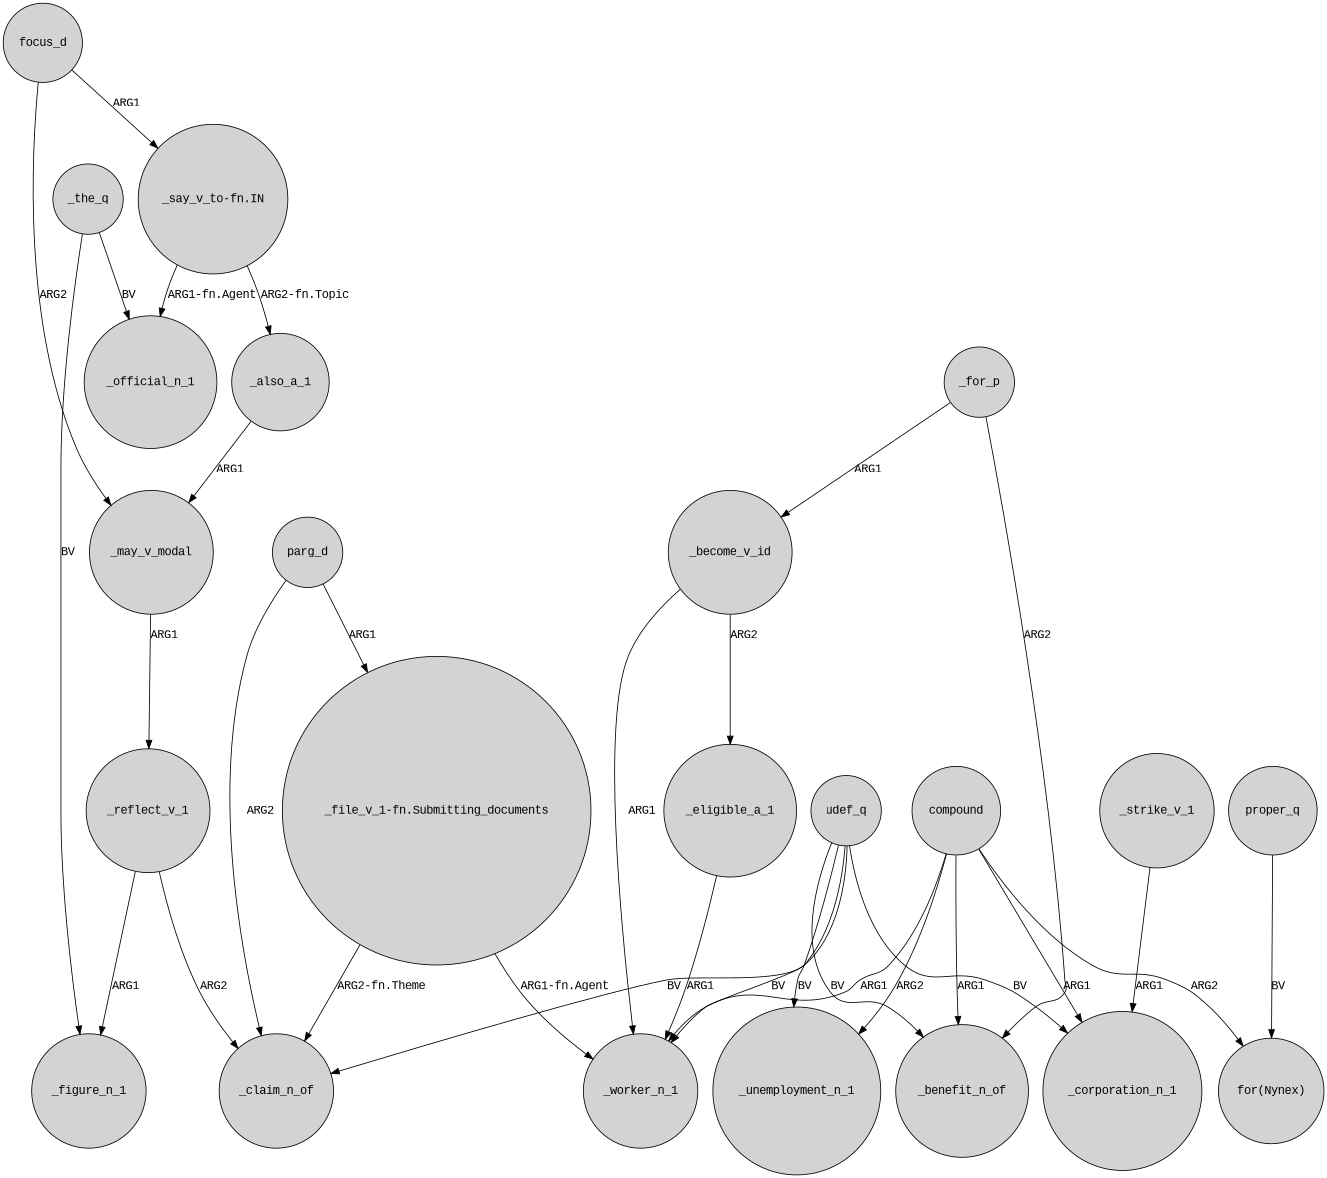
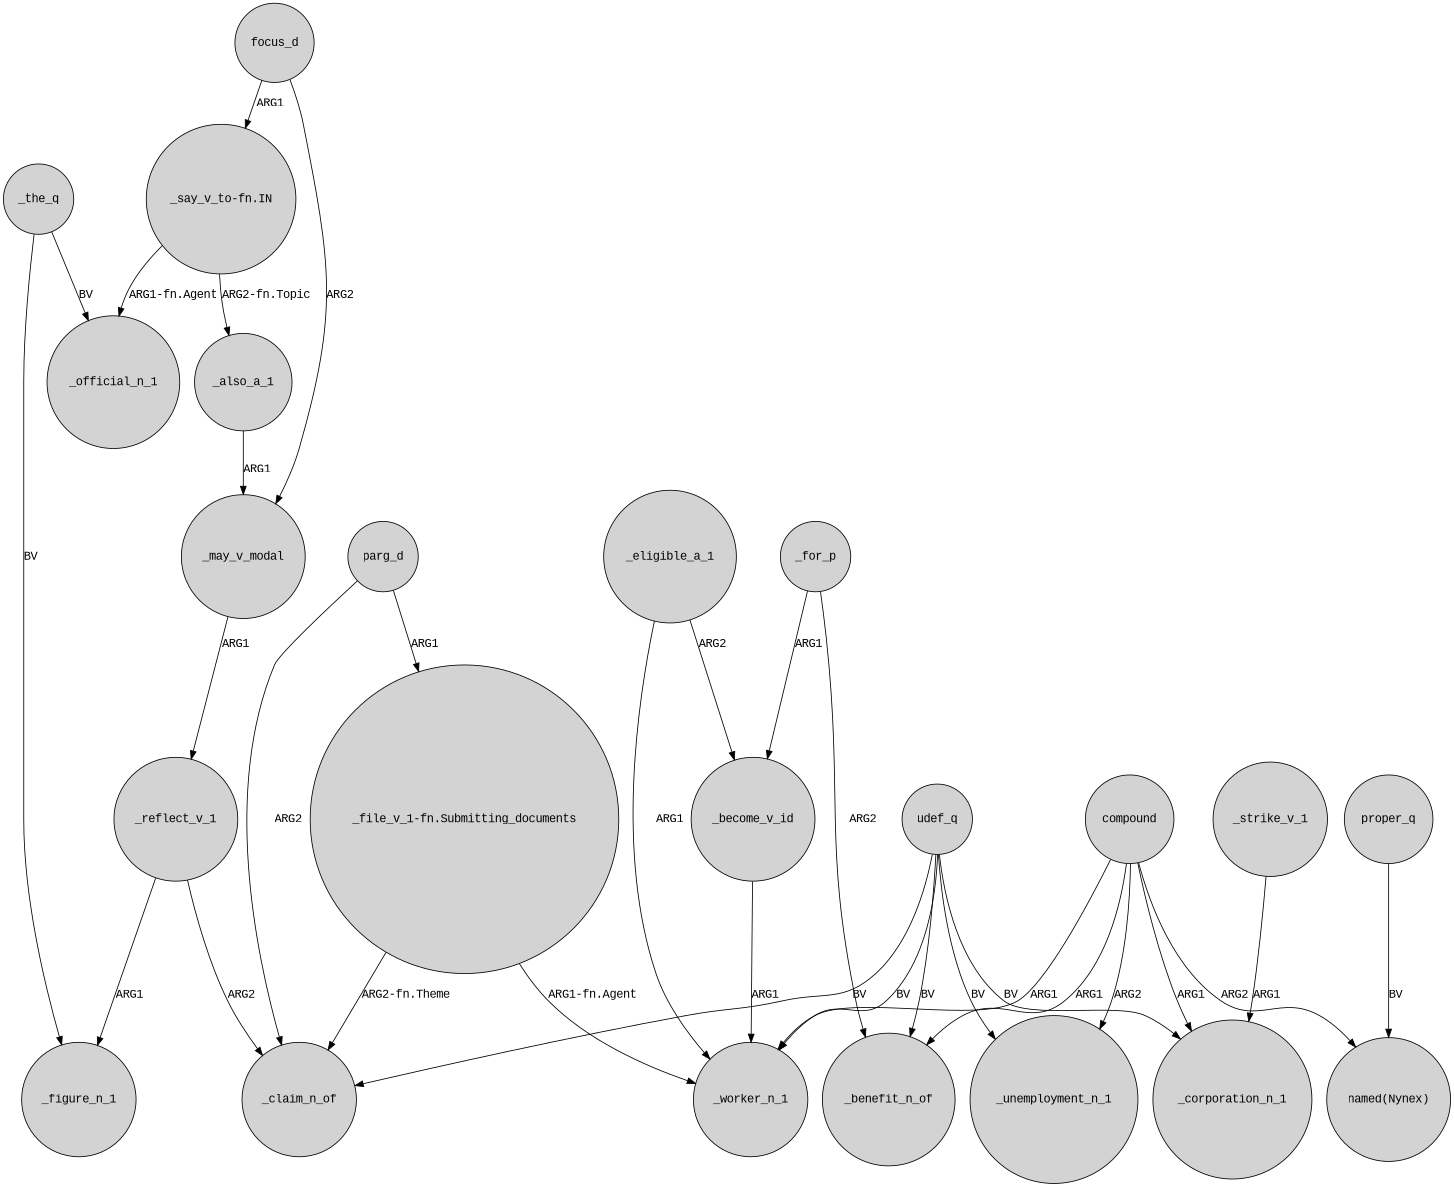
(730, 675) -> (711, 686)
(1271, 1091) -> (1389, 1100)
